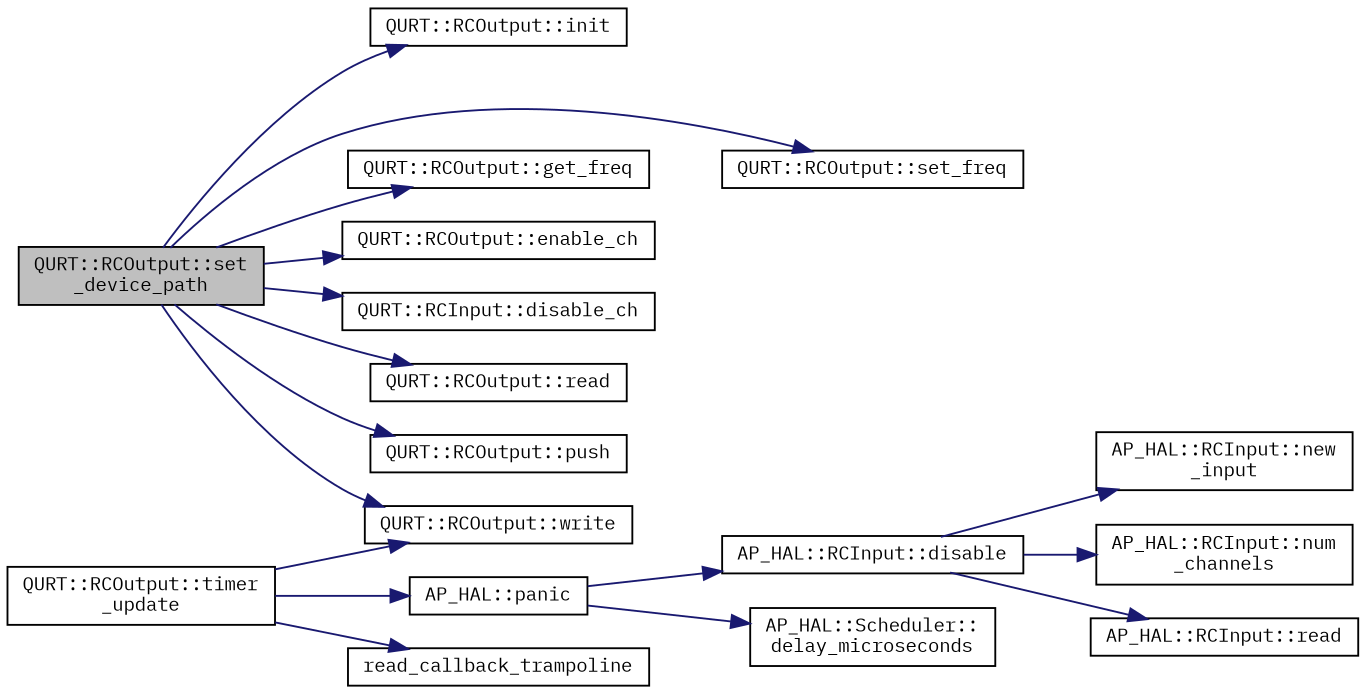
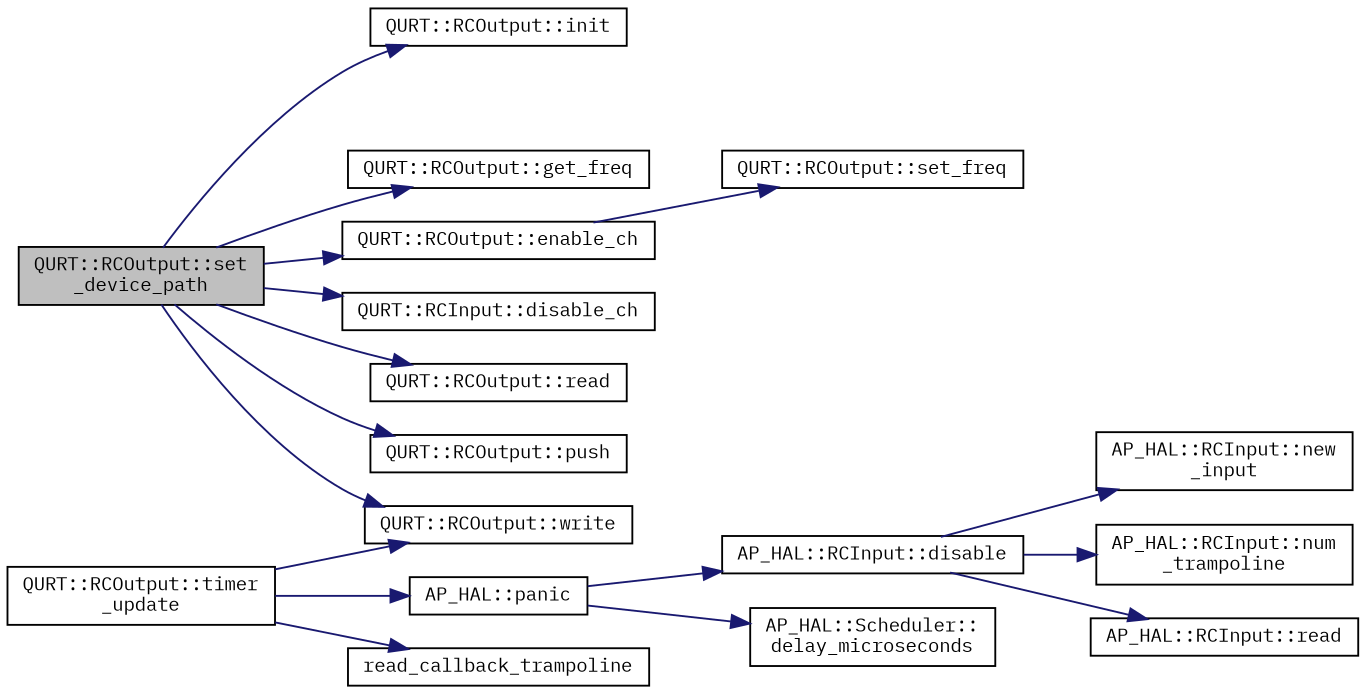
(464, 111) -> (676, 207)
(1224, 555) -> (1224, 555)
